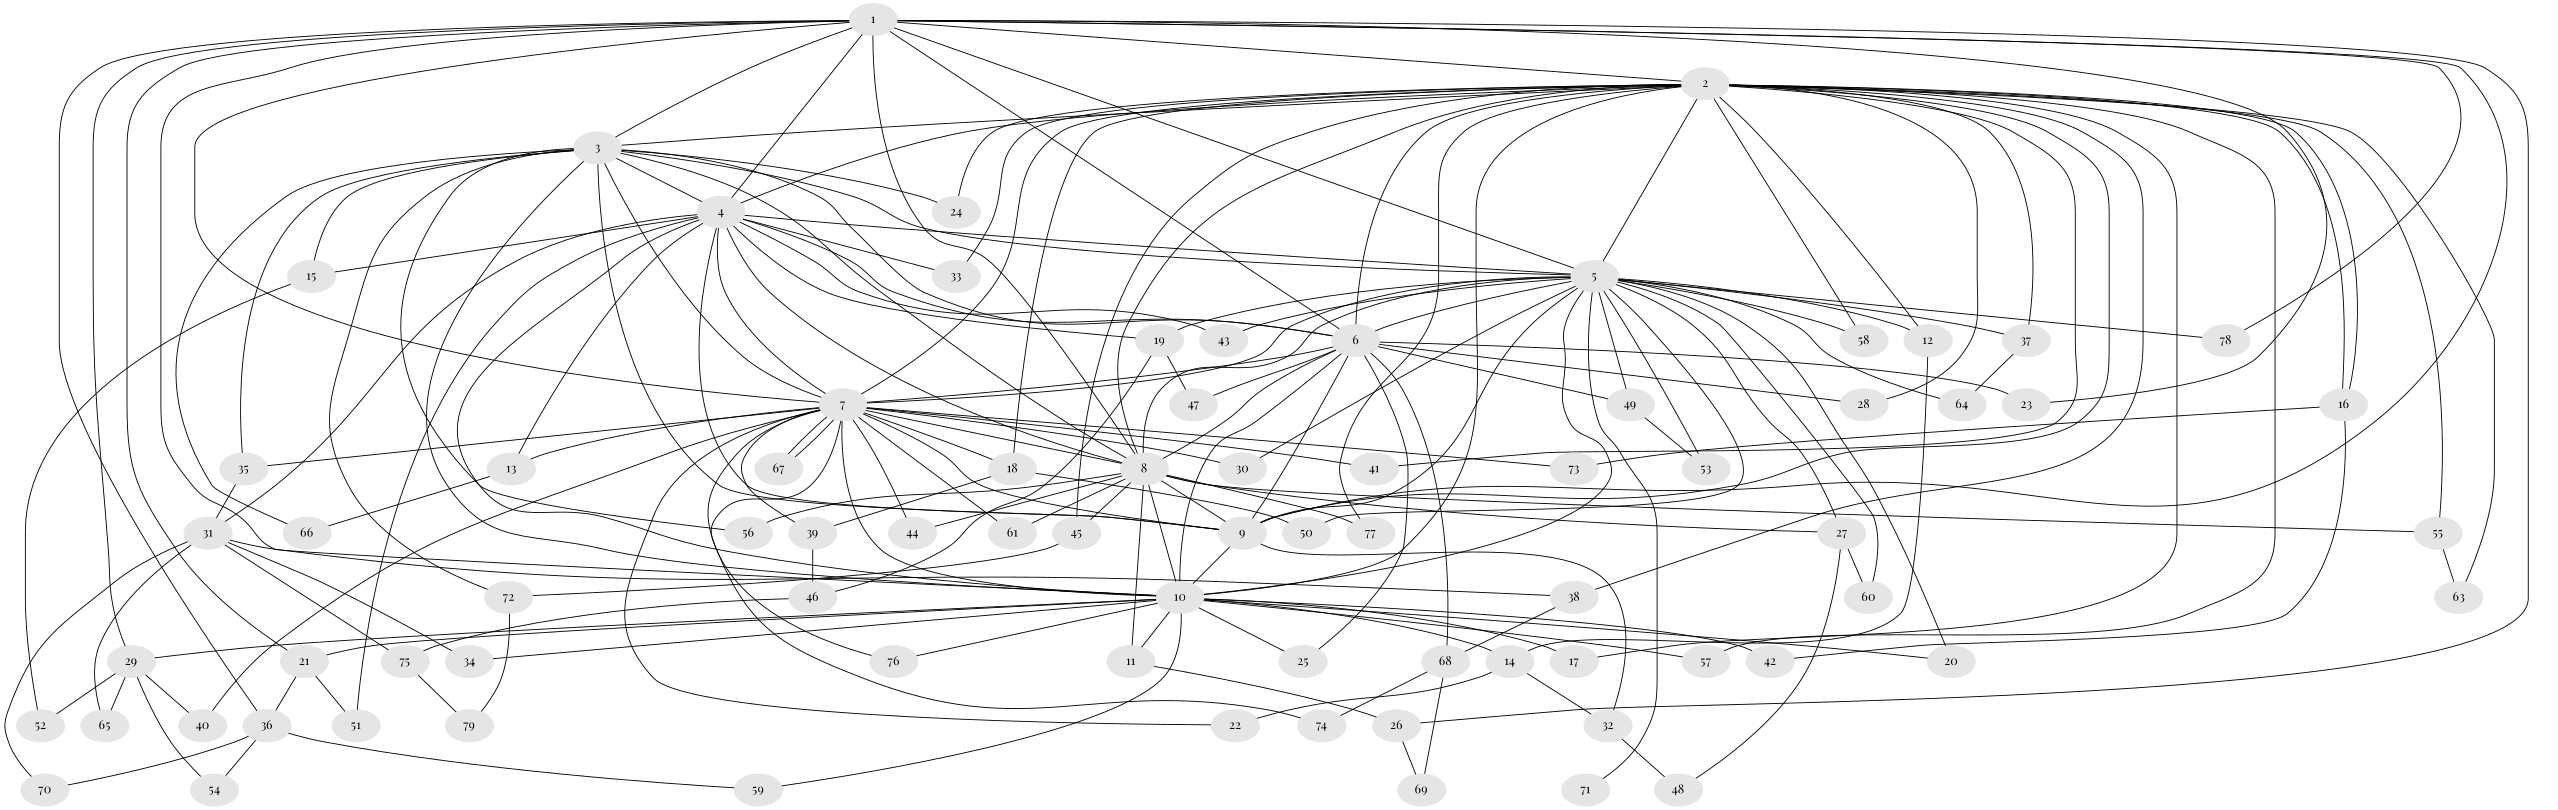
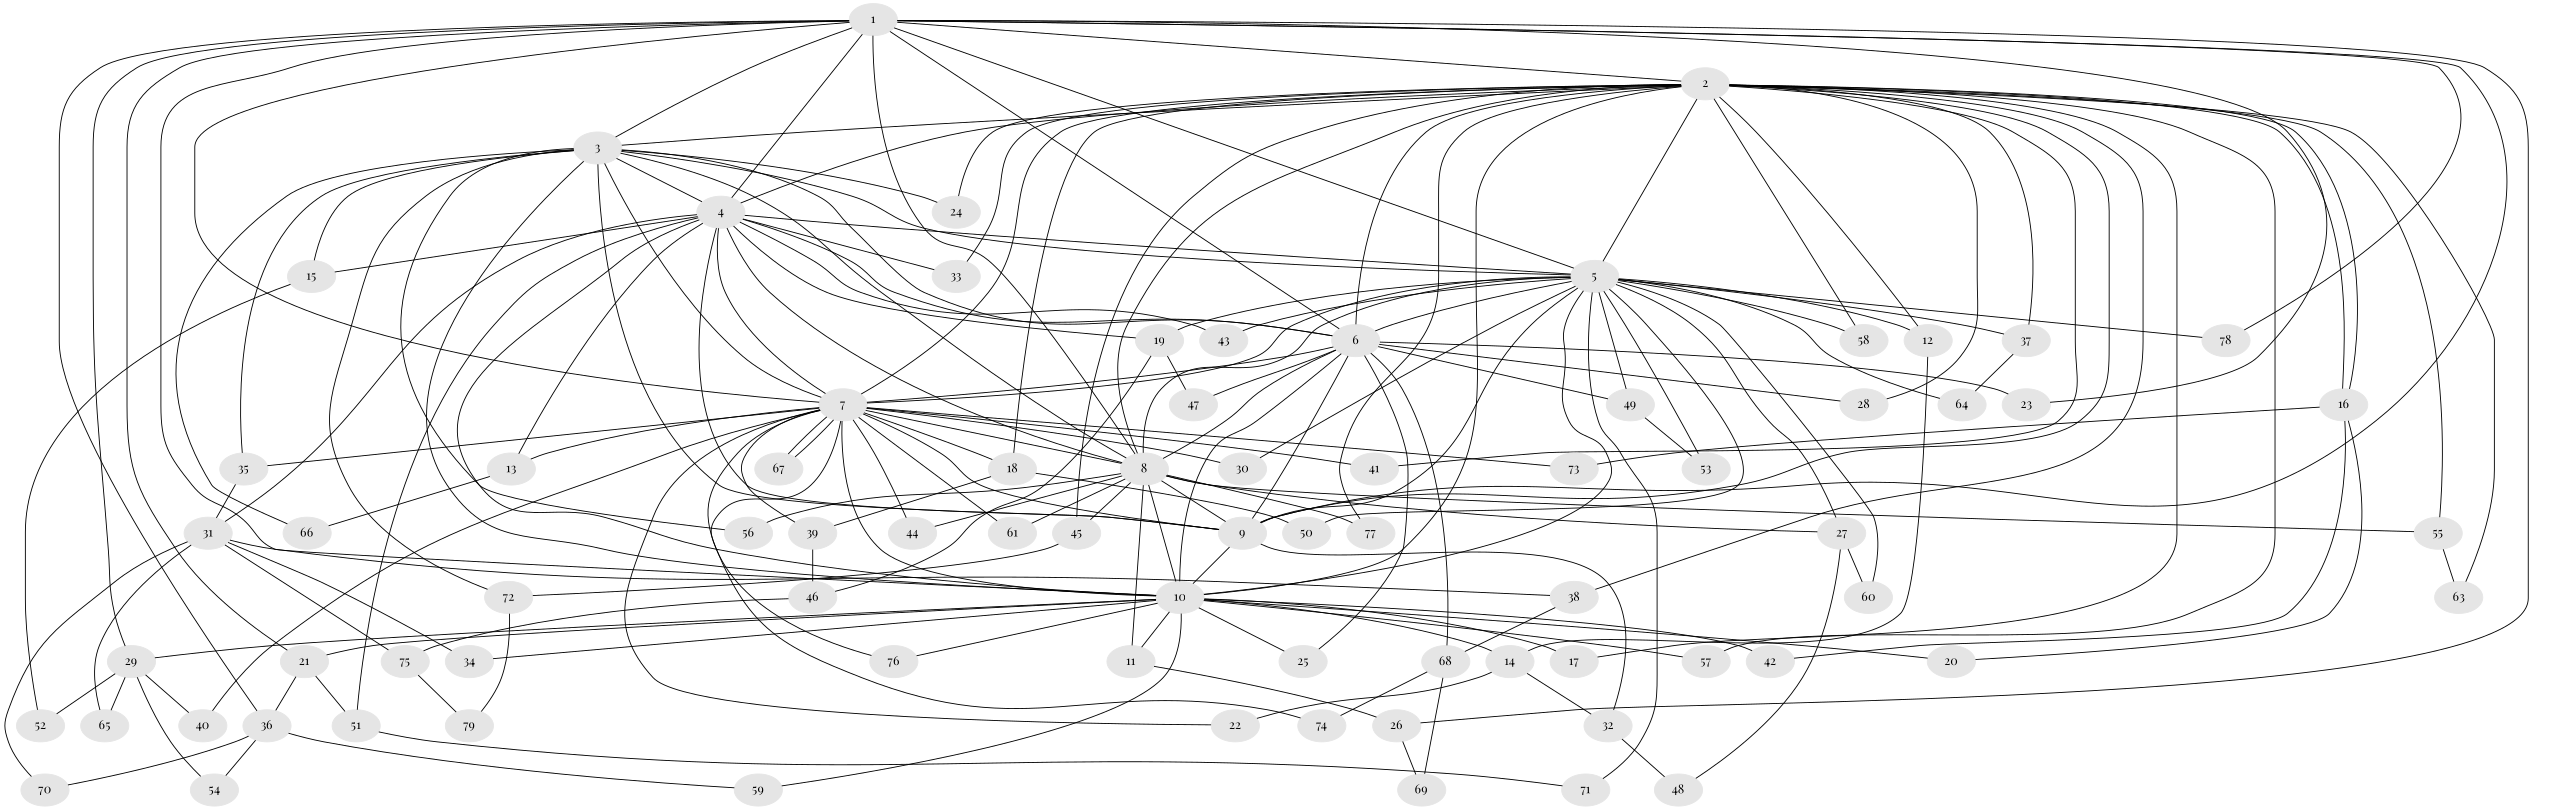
(1827, 416) -> (2254, 634)
none -> (970, 763)
